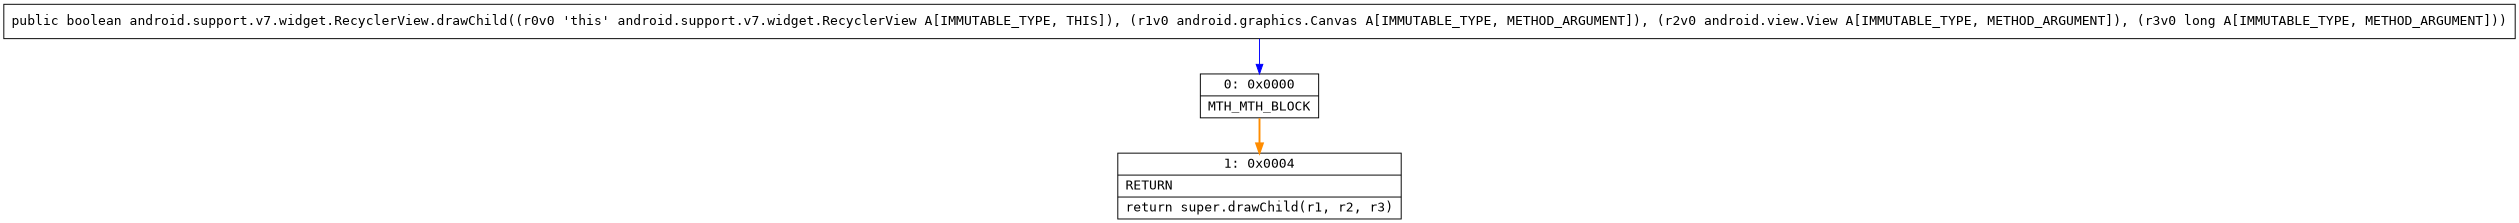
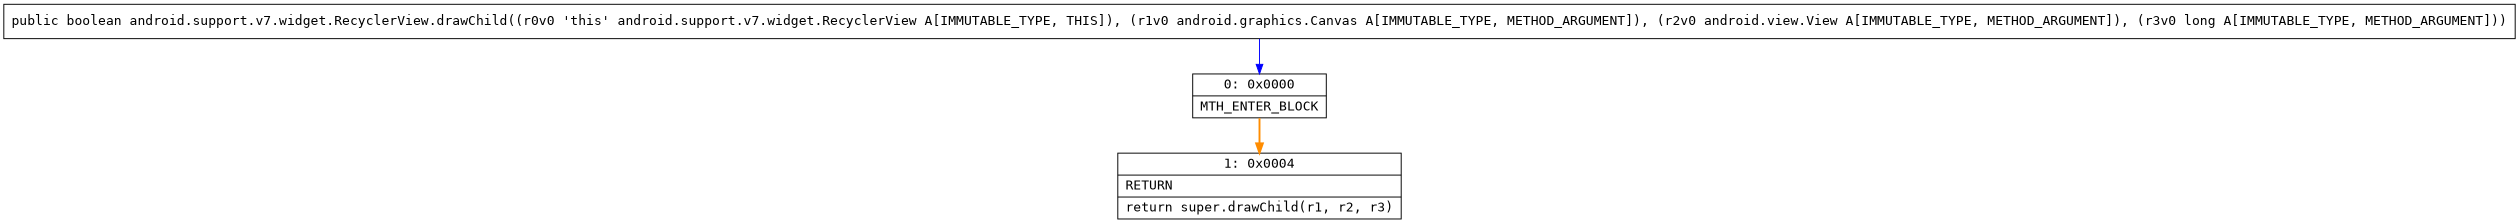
(1260, 106) -> (1260, 106)
